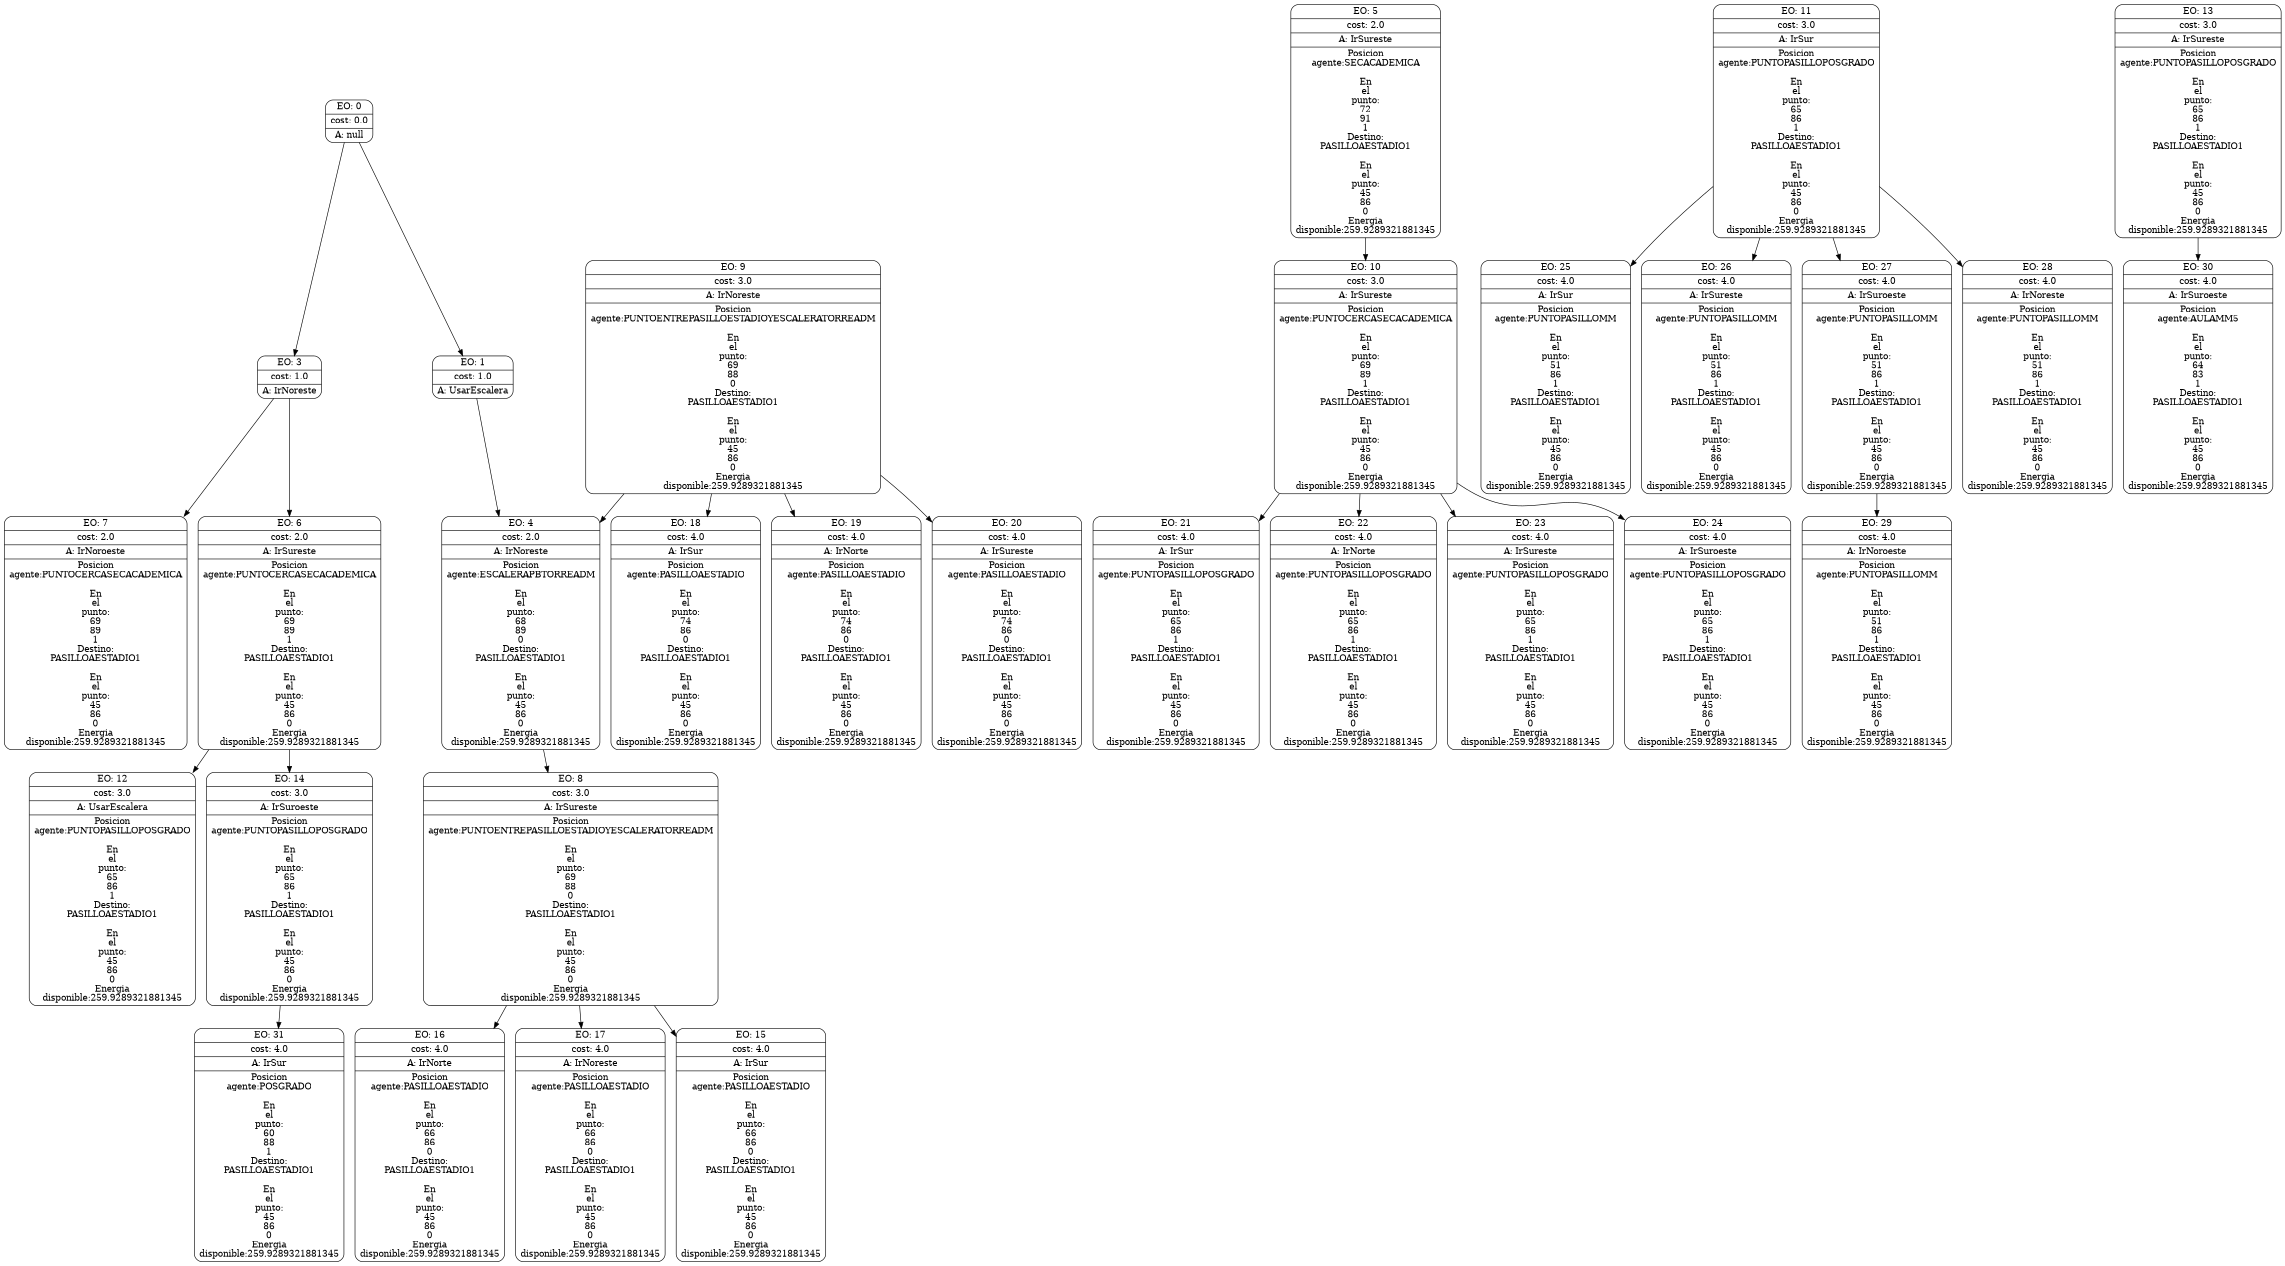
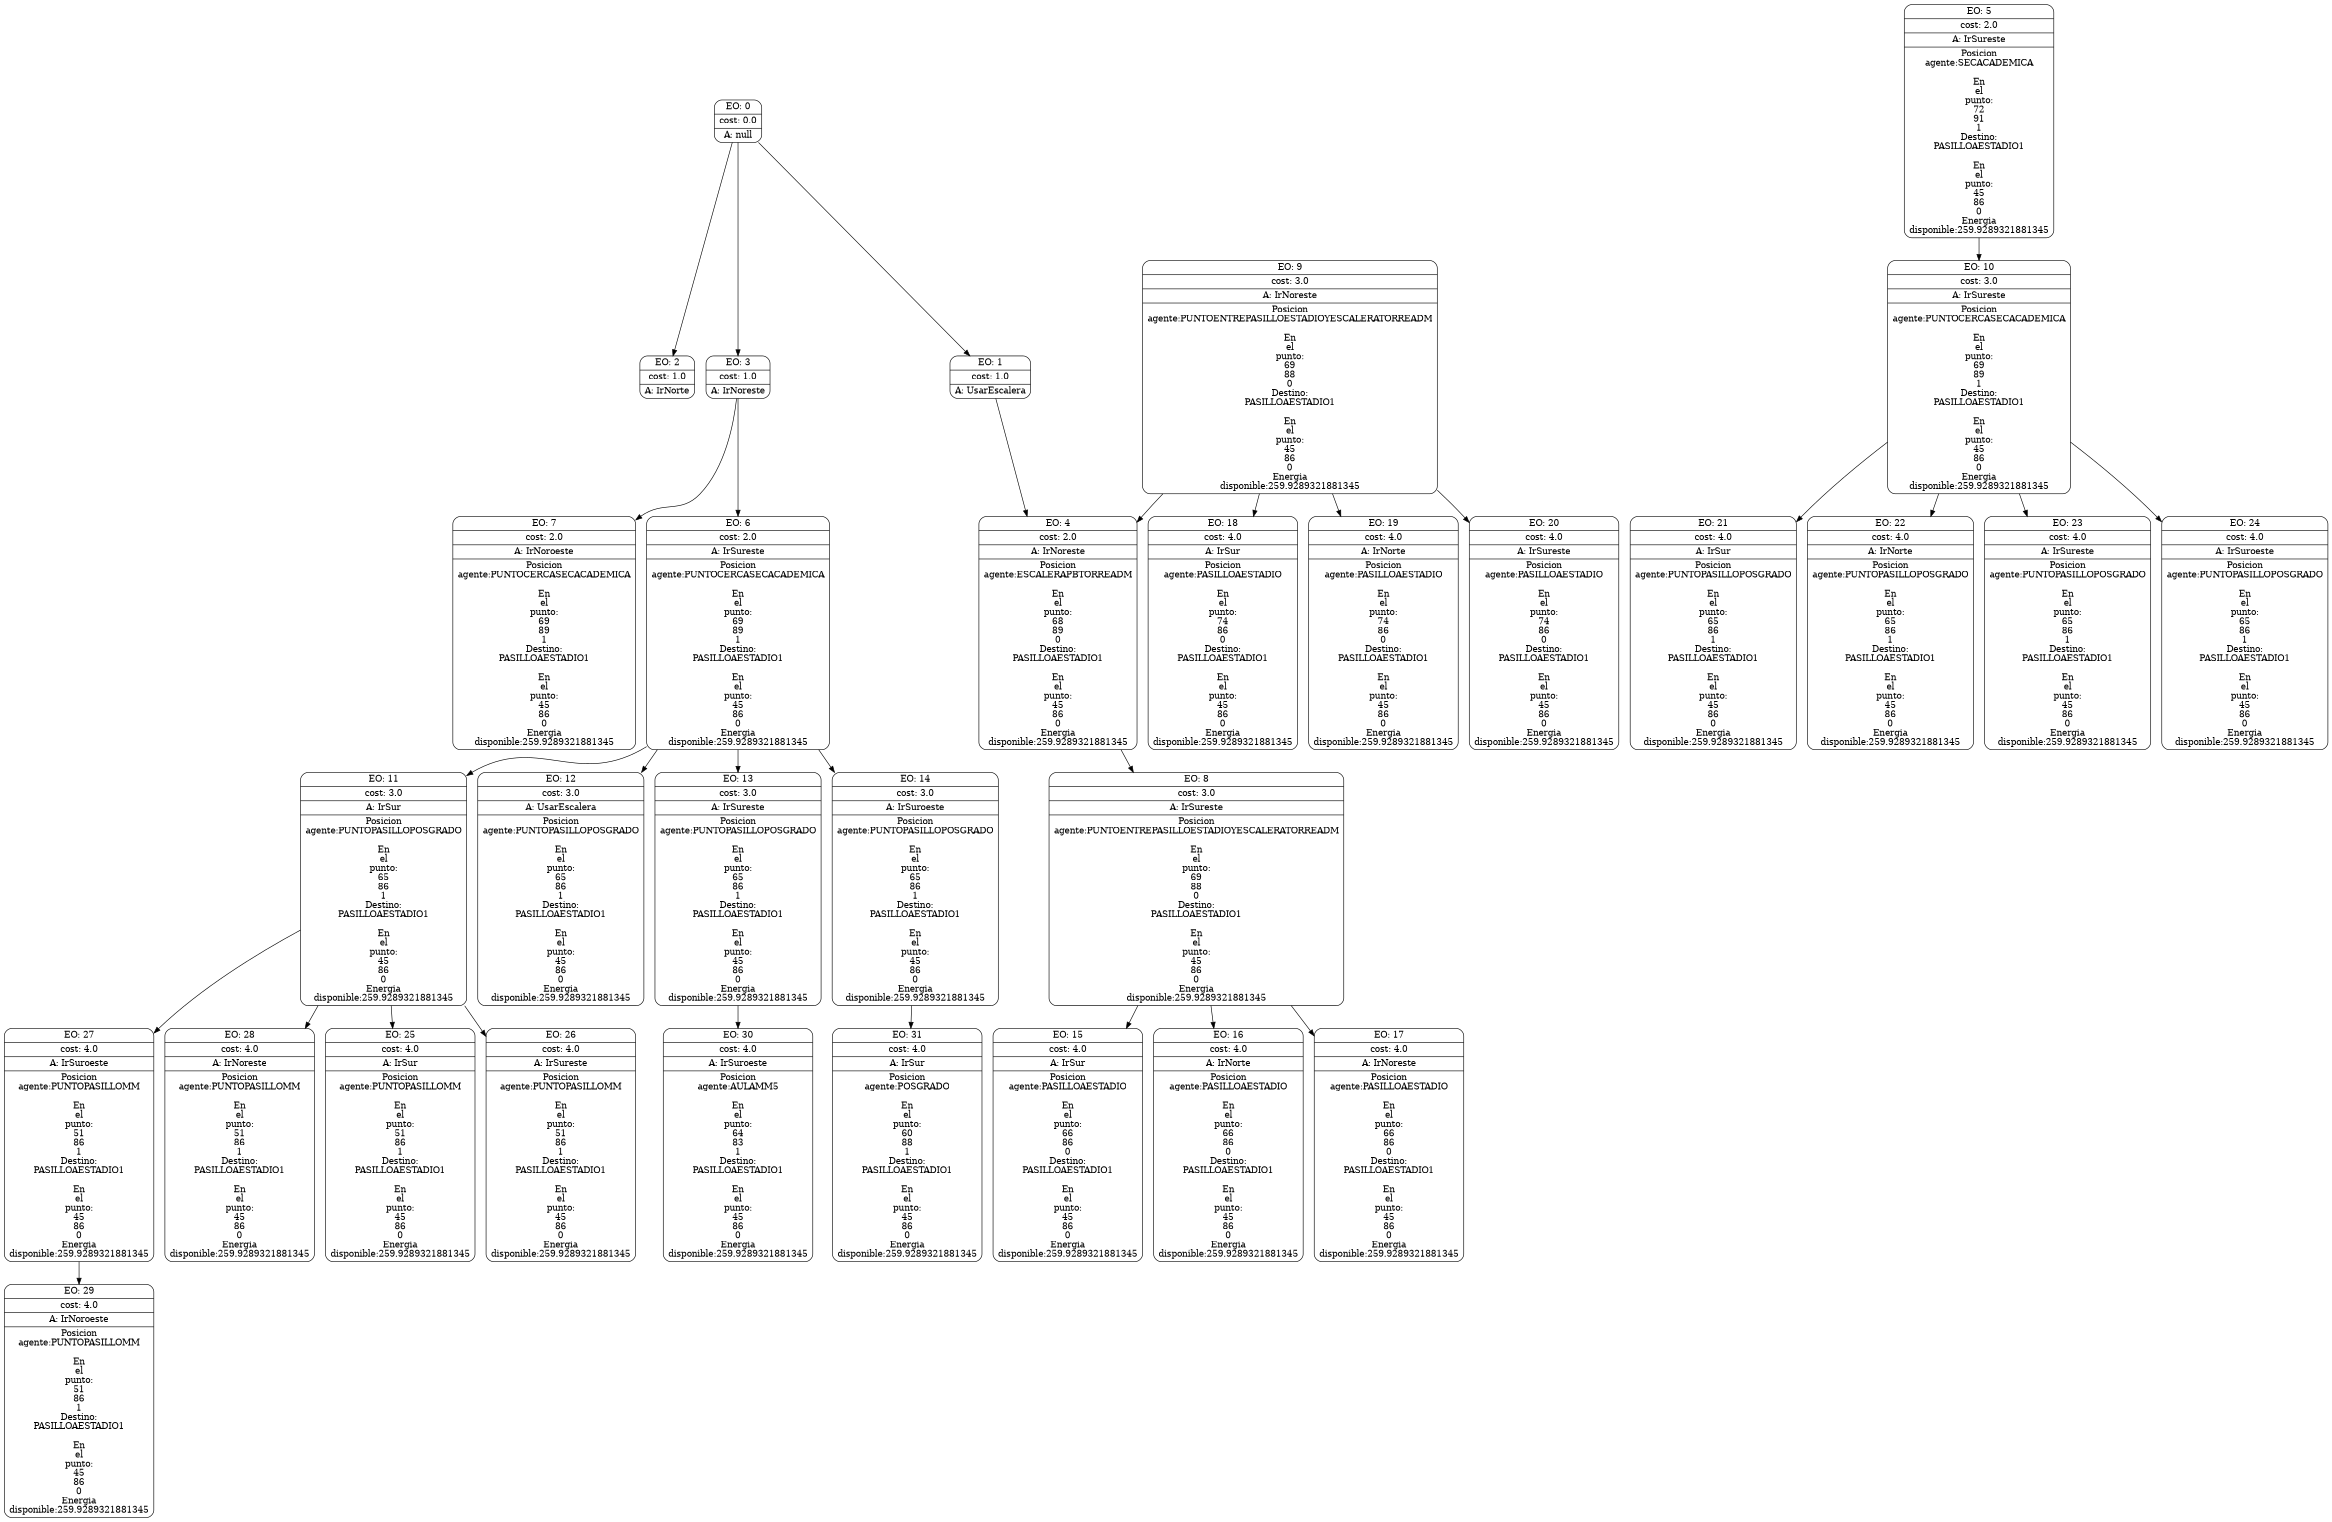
none -> (667, 377)
none -> (738, 758)
none -> (560, 761)
